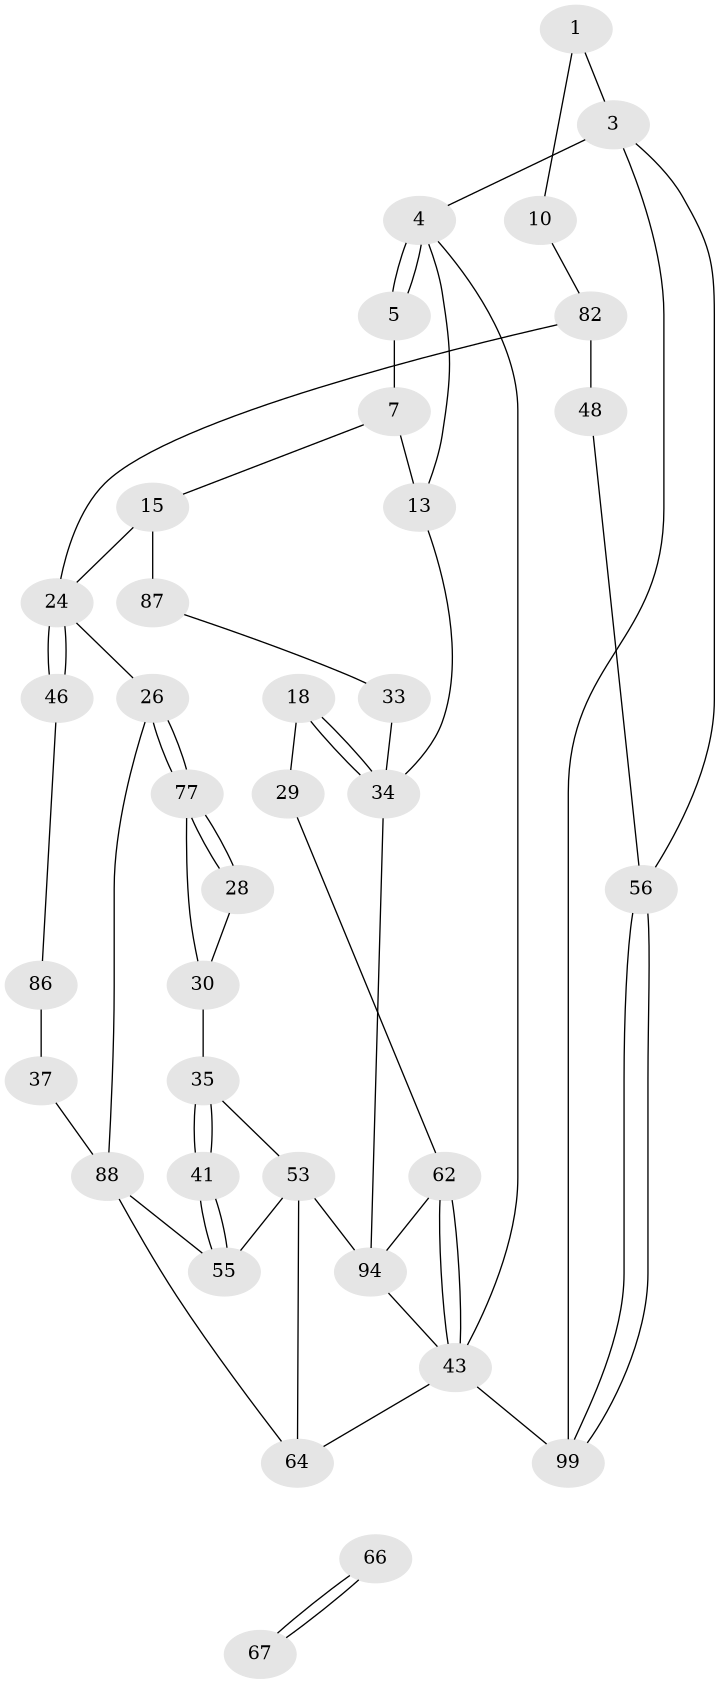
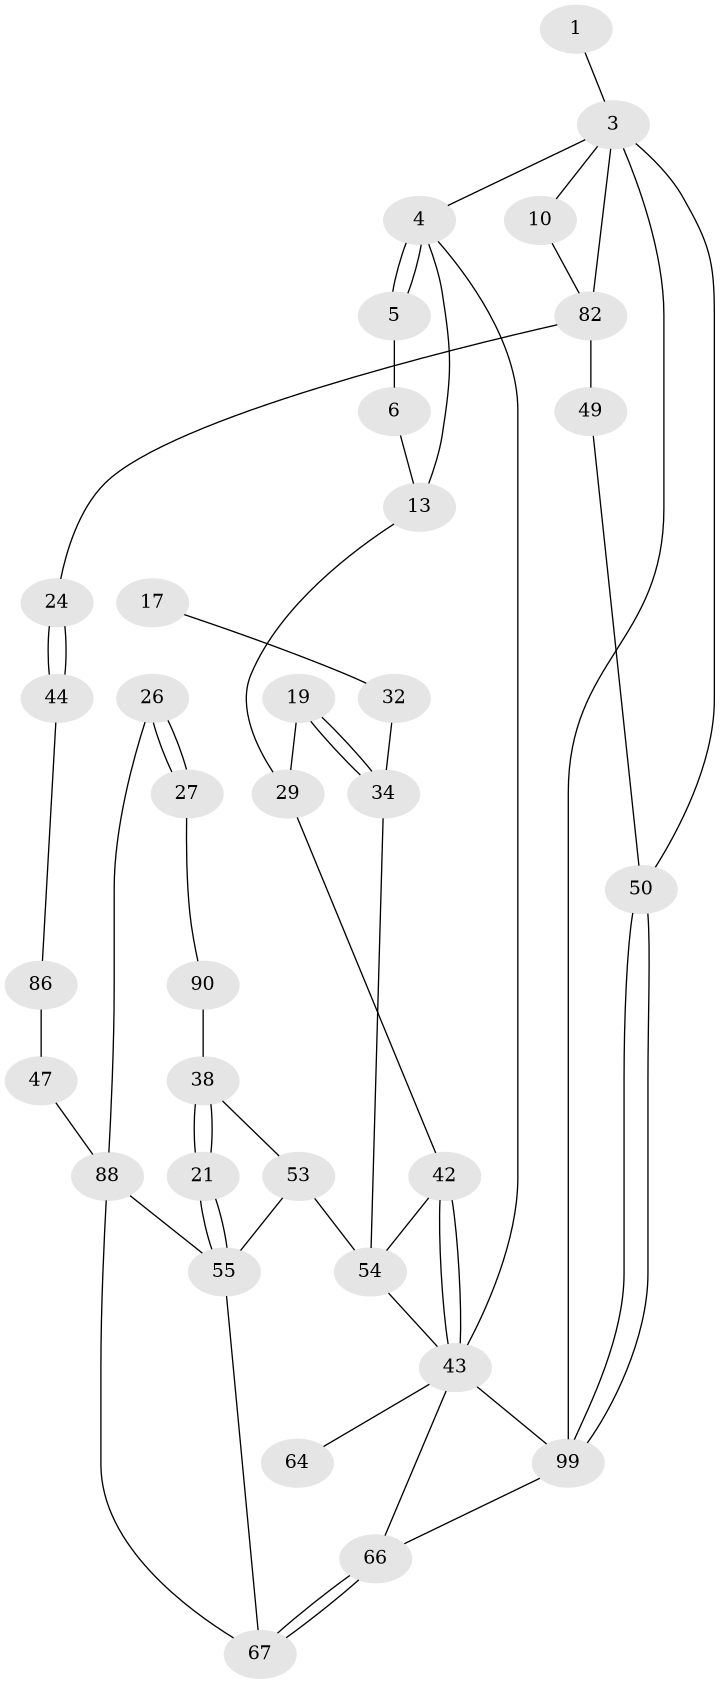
(558, 125) -> (577, 173)
none -> (602, 220)
(394, 412) -> (394, 412)
(591, 412) -> (591, 412)
(153, 507) -> none
(153, 603) -> (153, 603)
(105, 650) -> none
(452, 658) -> (278, 629)
(57, 698) -> (57, 698)
(299, 698) -> (299, 698)
(394, 698) -> (394, 698)
(187, 794) -> (187, 794)
(238, 890) -> none
(641, 890) -> (641, 890)
(203, 985) -> (203, 985)
(41, 1081) -> (41, 1081)
(203, 1081) -> (203, 1081)
(203, 1176) -> (203, 1176)
(445, 1176) -> (445, 1176)
(370, 1272) -> (370, 1272)
(298, 1320) -> none
(195, 1324) -> (101, 1446)
none -> (242, 1463)
none -> (416, 1463)
none -> (472, 1511)
